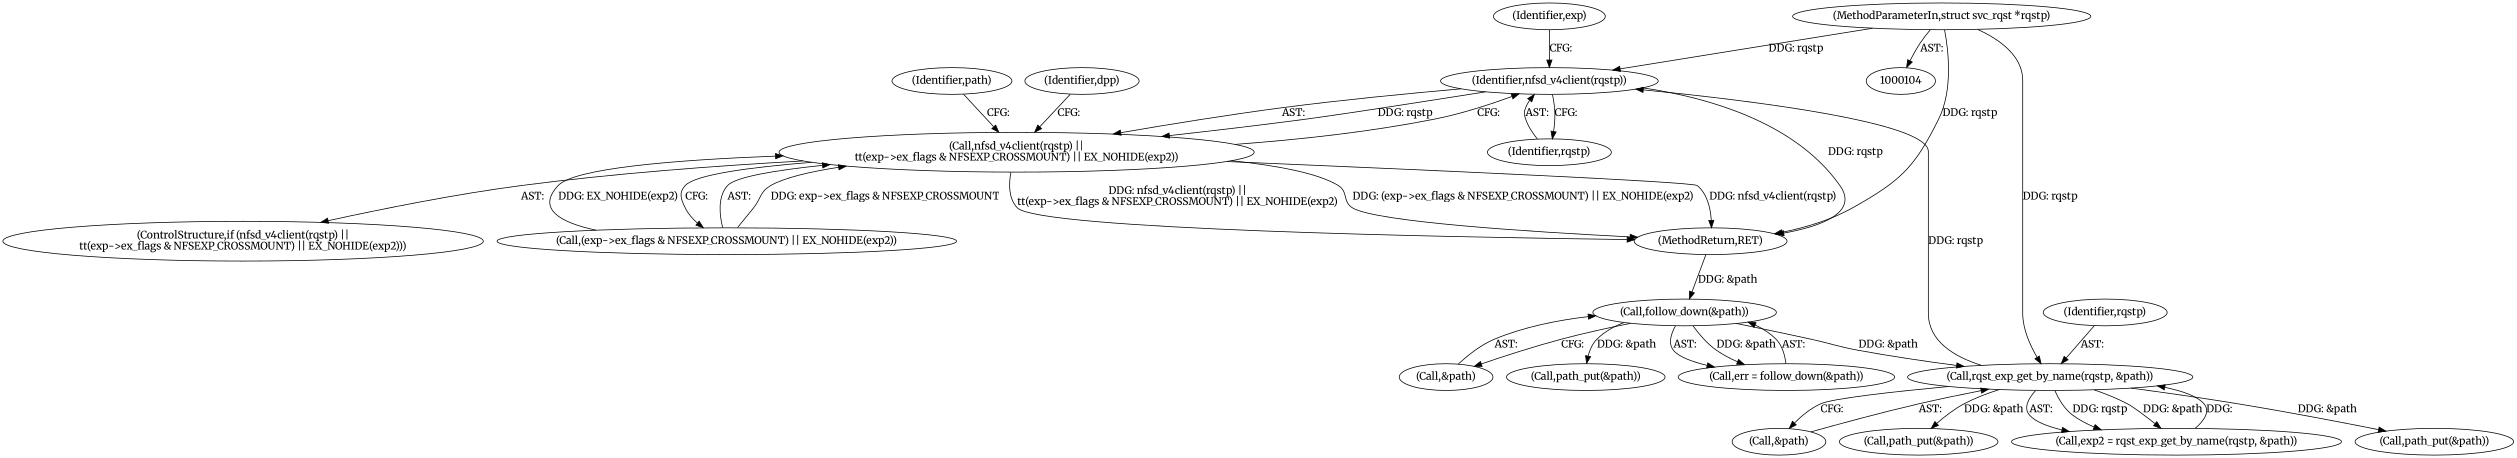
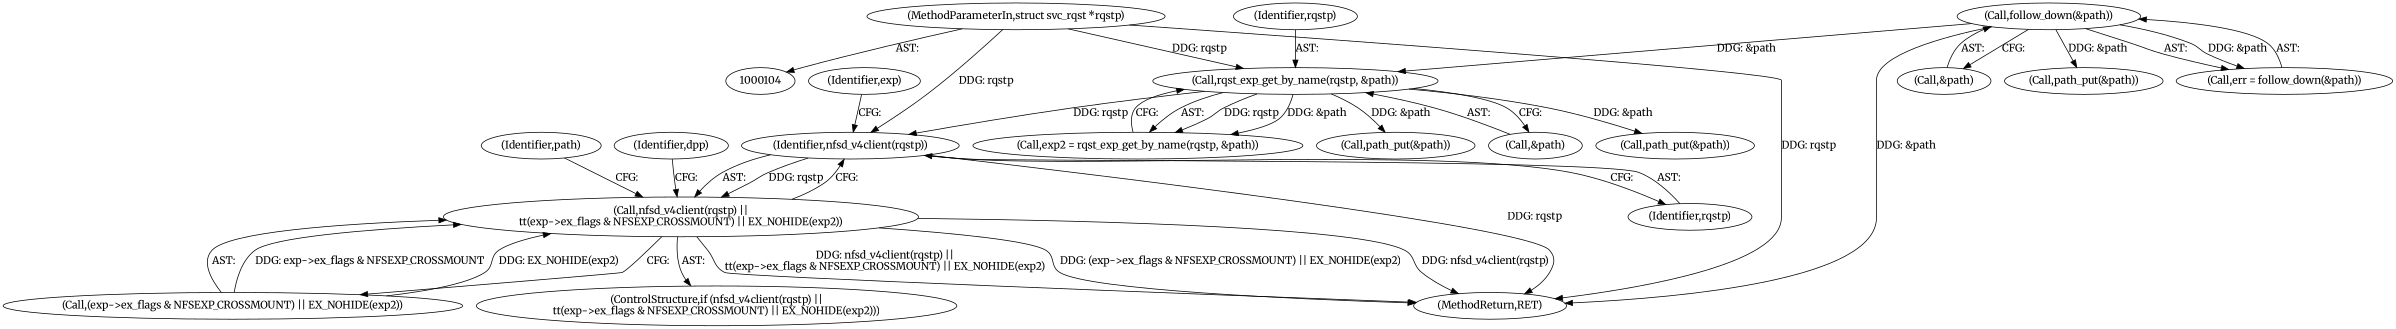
(1699, 273) -> (1862, 243)
(2221, 409) -> (1148, 113)
